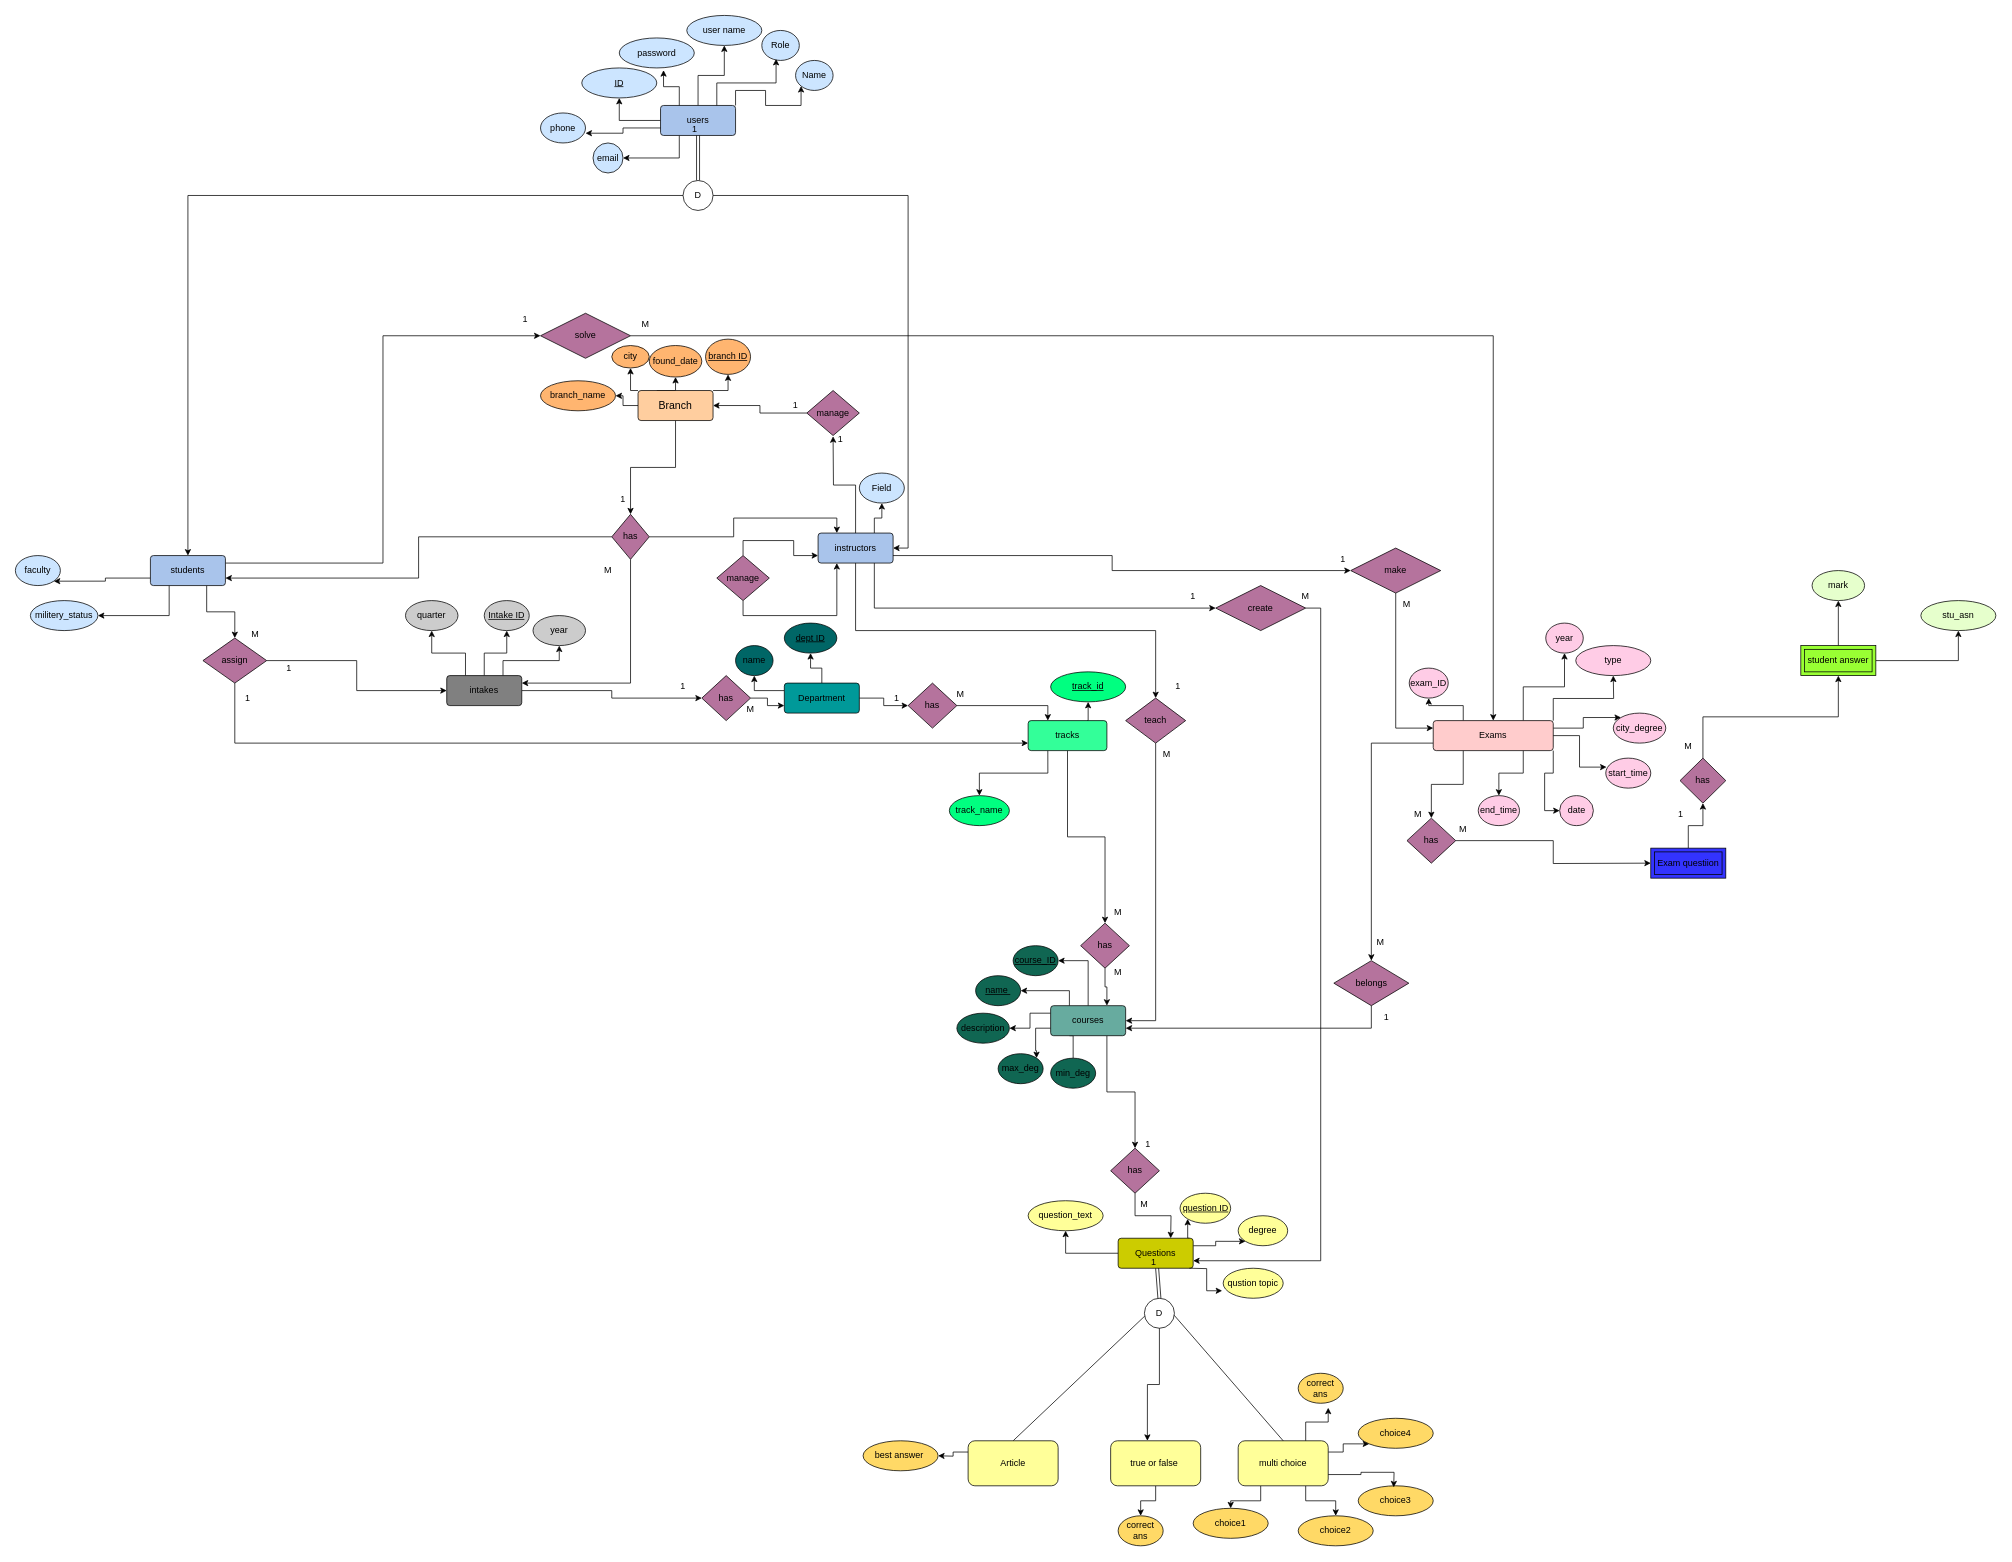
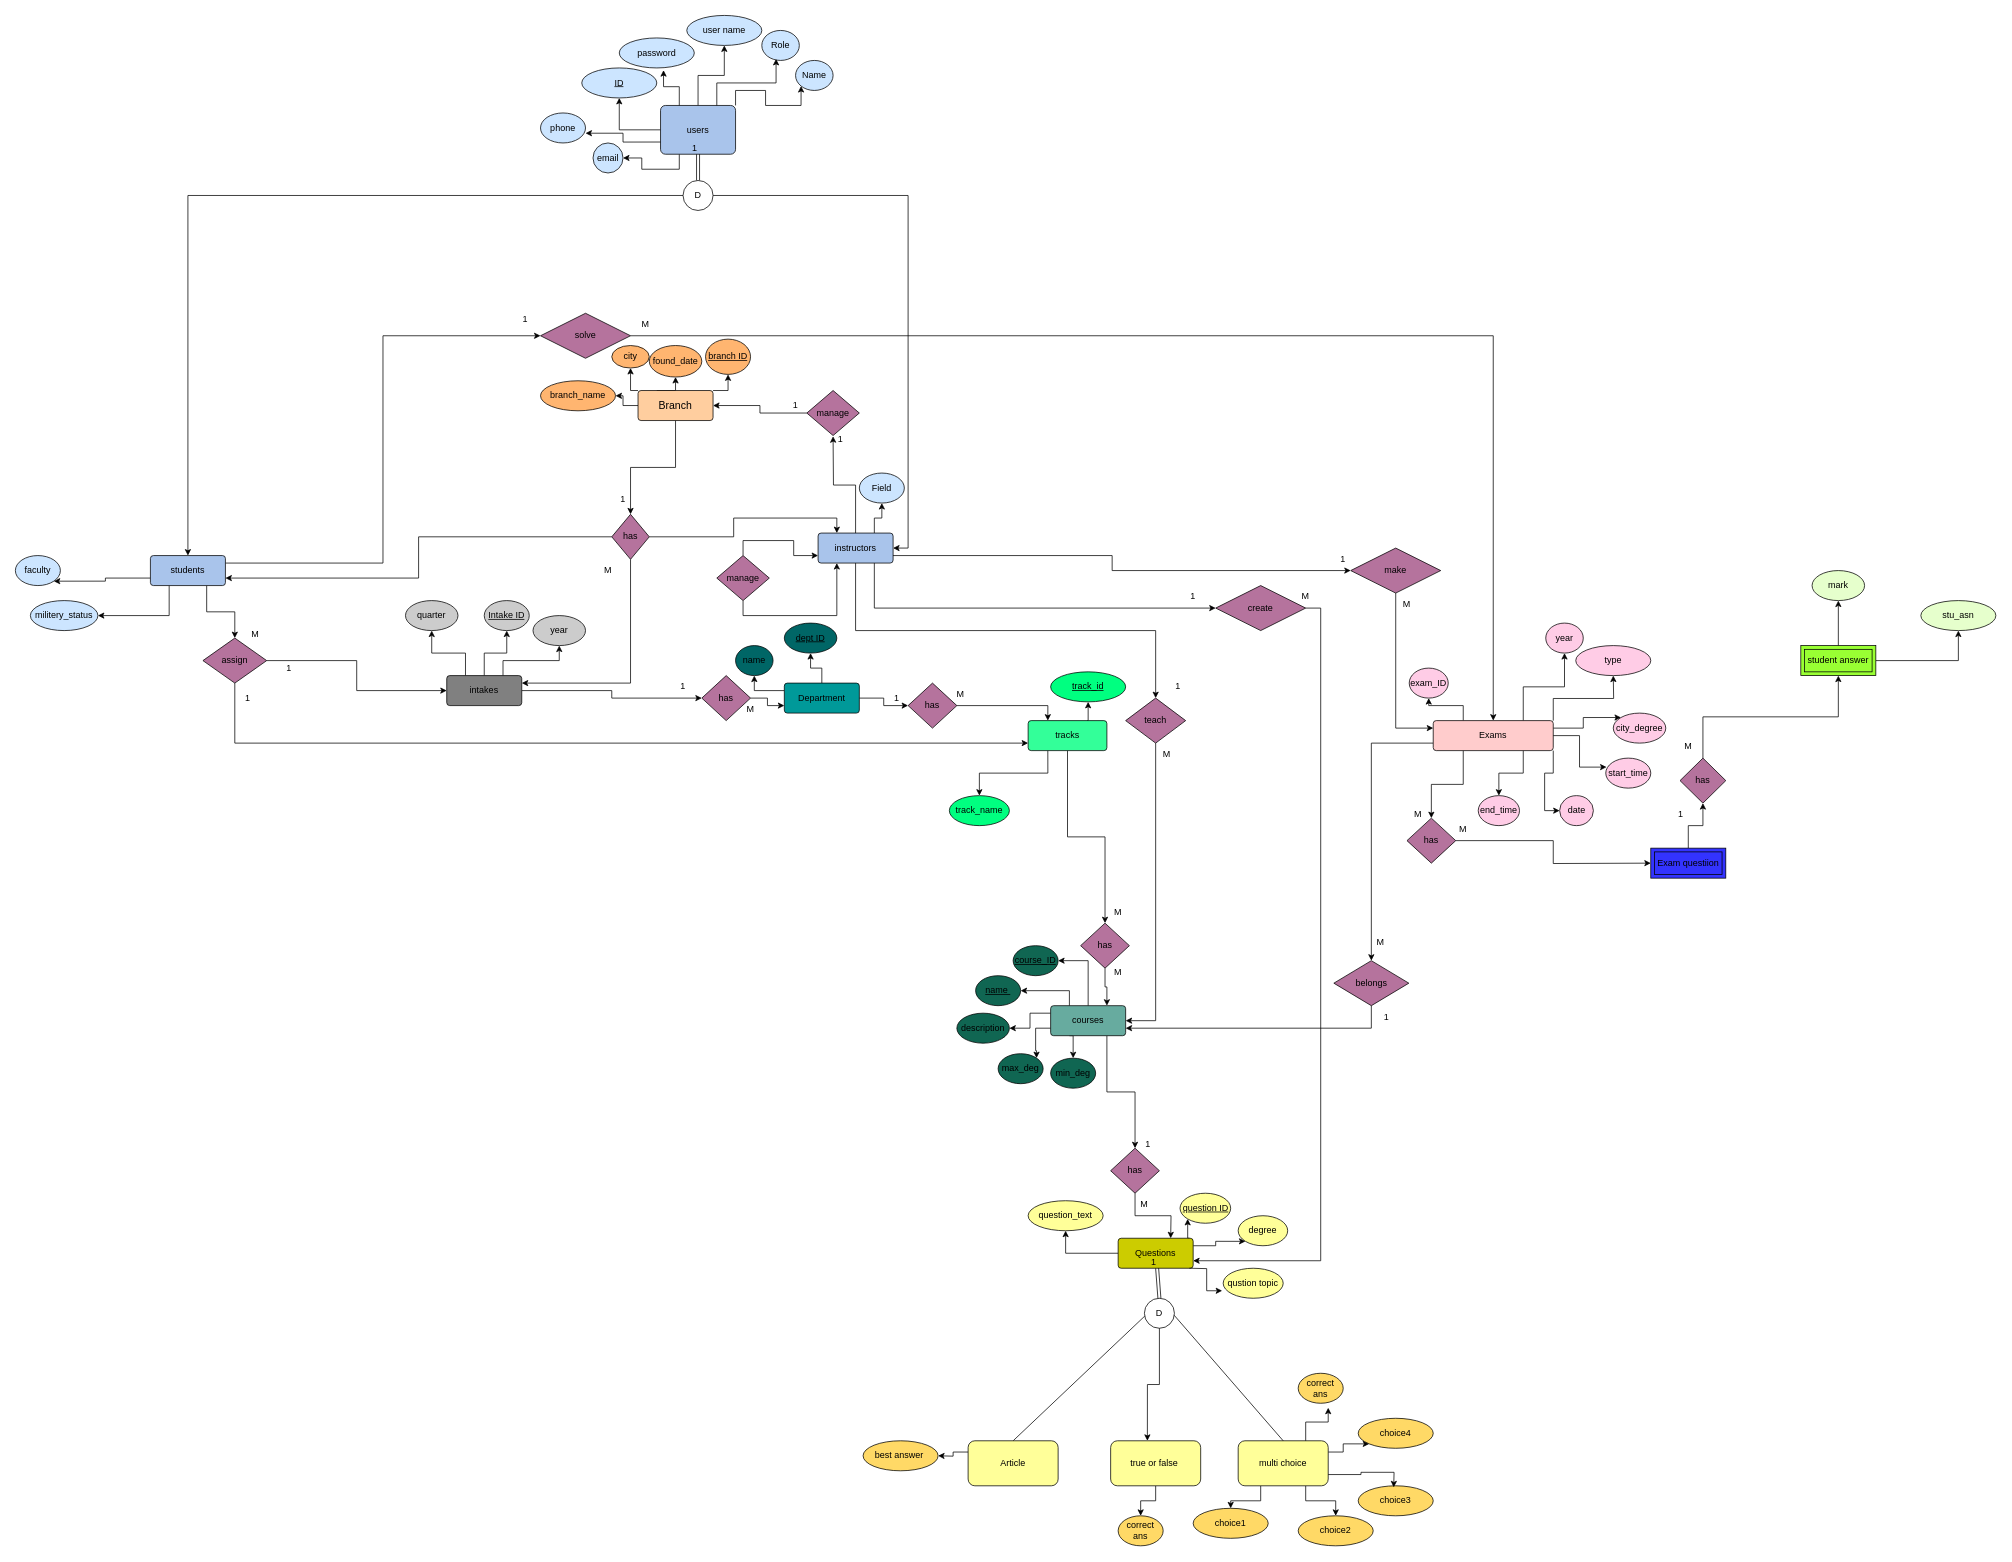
(698, 120) -> (698, 130)
(1073, 1053) -> (1073, 1051)
